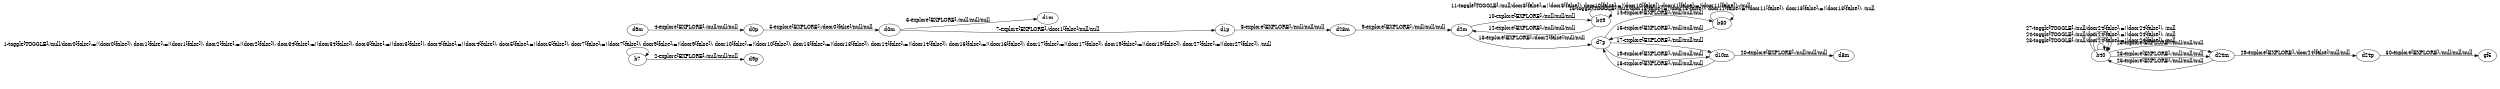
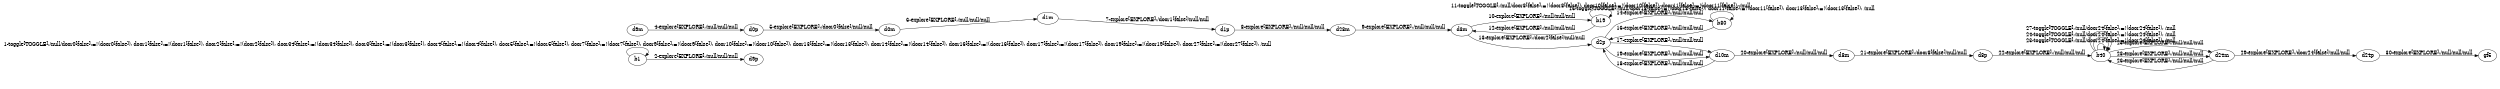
(1601, 21) -> (1601, 21)
(1462, 30) -> (1462, 30)
(1056, 33) -> (1135, 24)
(1601, 43) -> (1601, 43)
none -> (1983, 56)
(638, 59) -> (638, 59)
